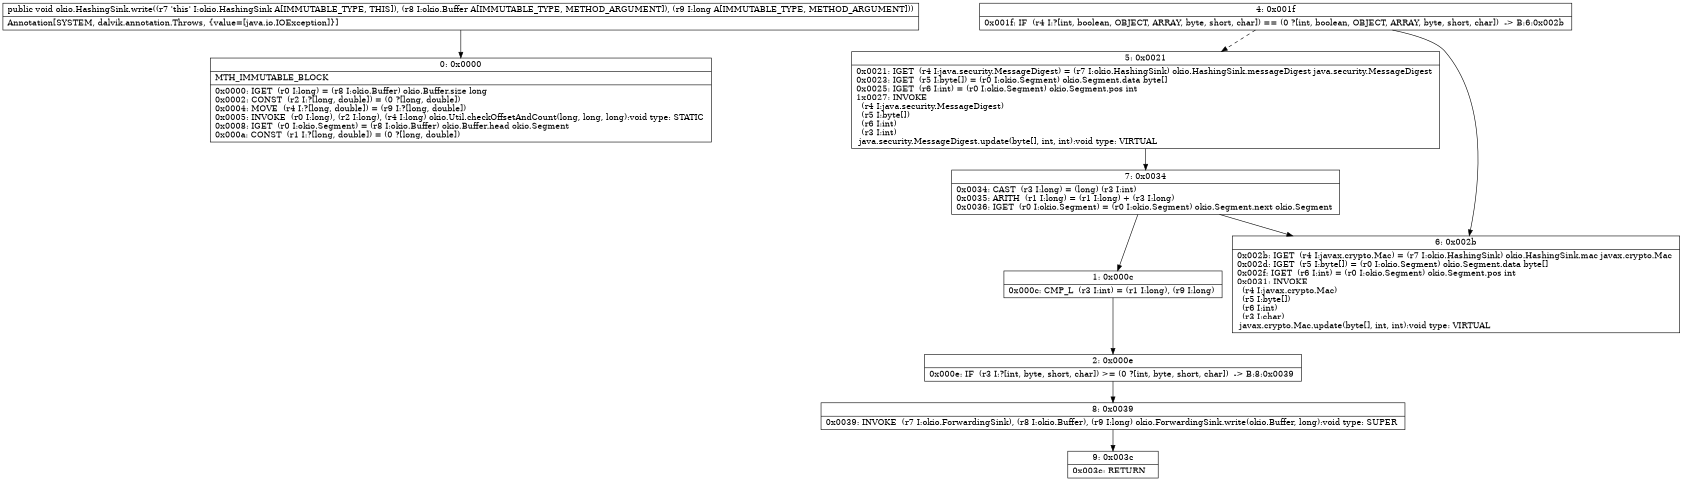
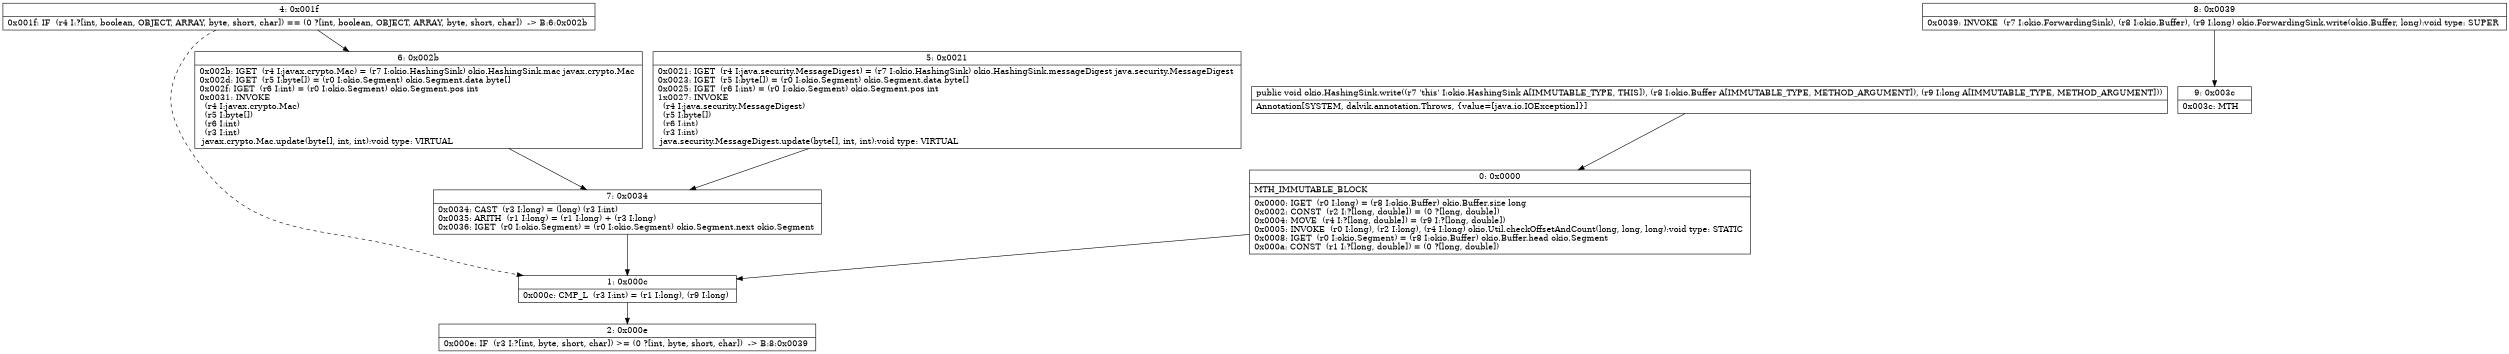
(1241, 39) -> (272, 219)
(1253, 224) -> (545, 168)
none -> (996, 256)
(1261, 317) -> (220, 133)
(1113, 389) -> none
(1113, 471) -> (2215, 106)
